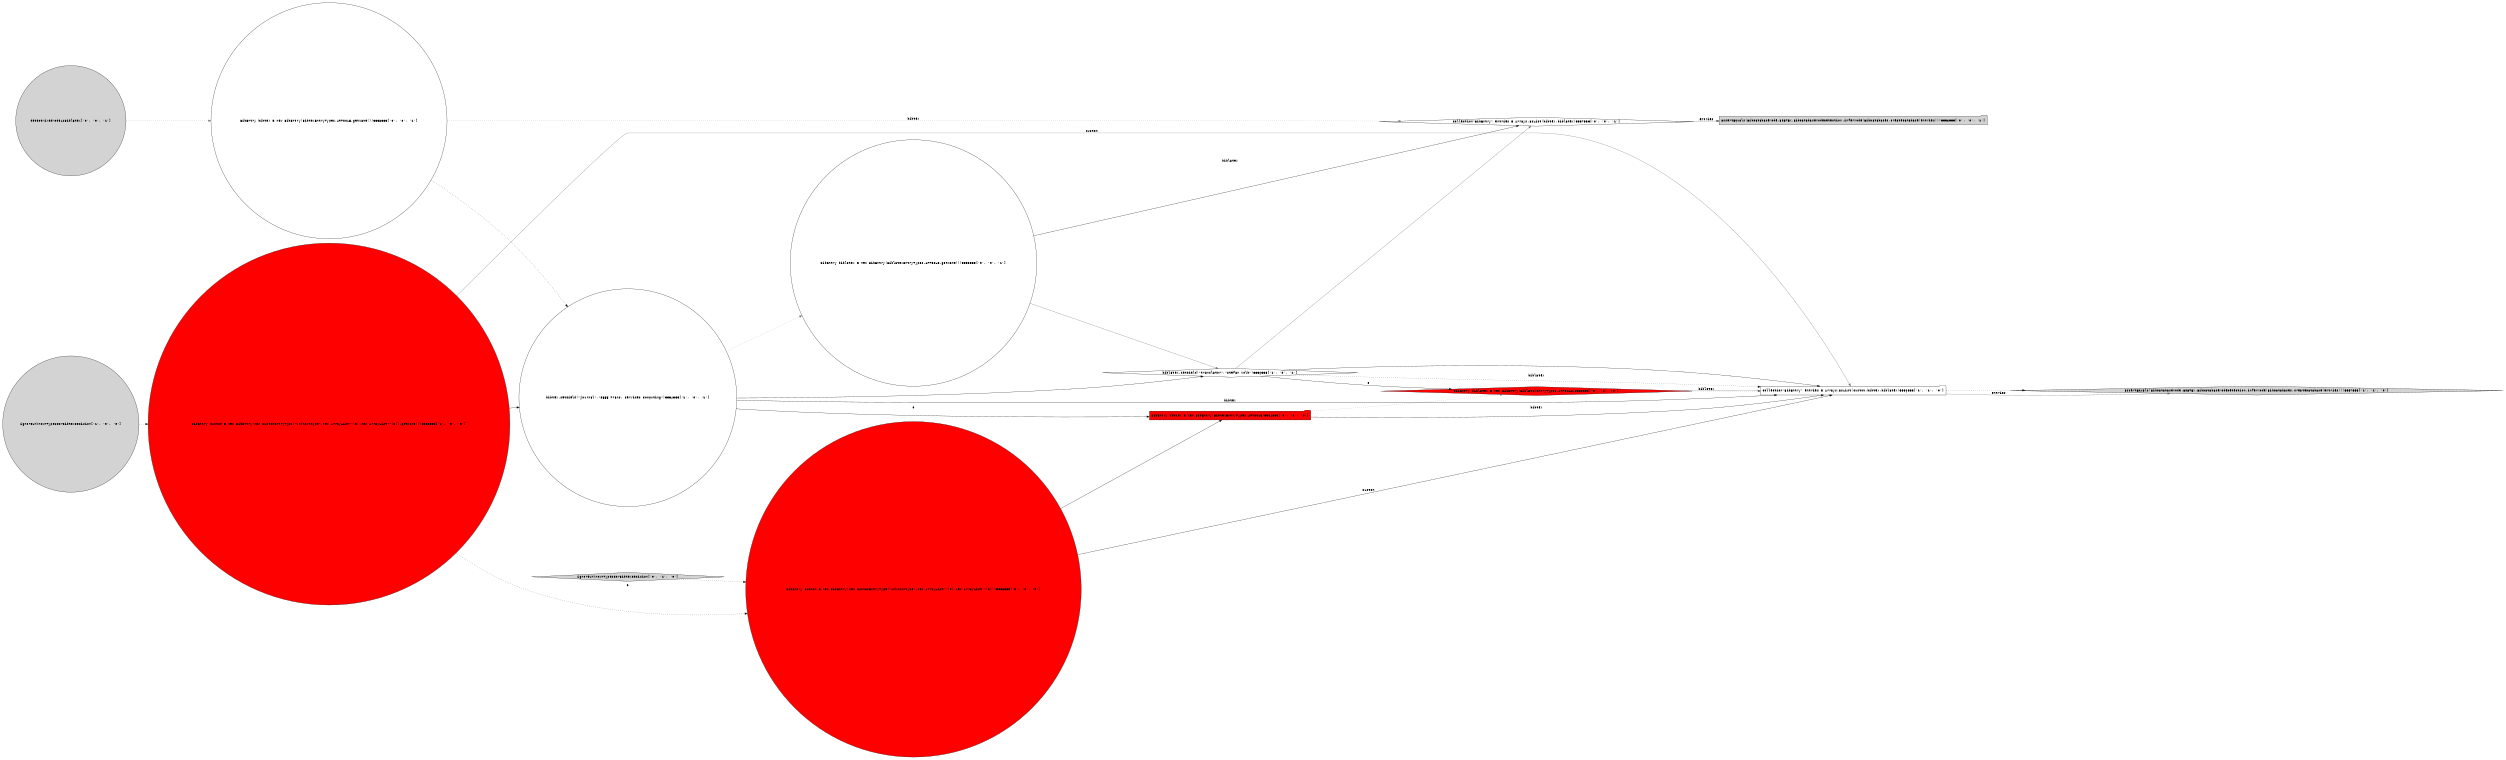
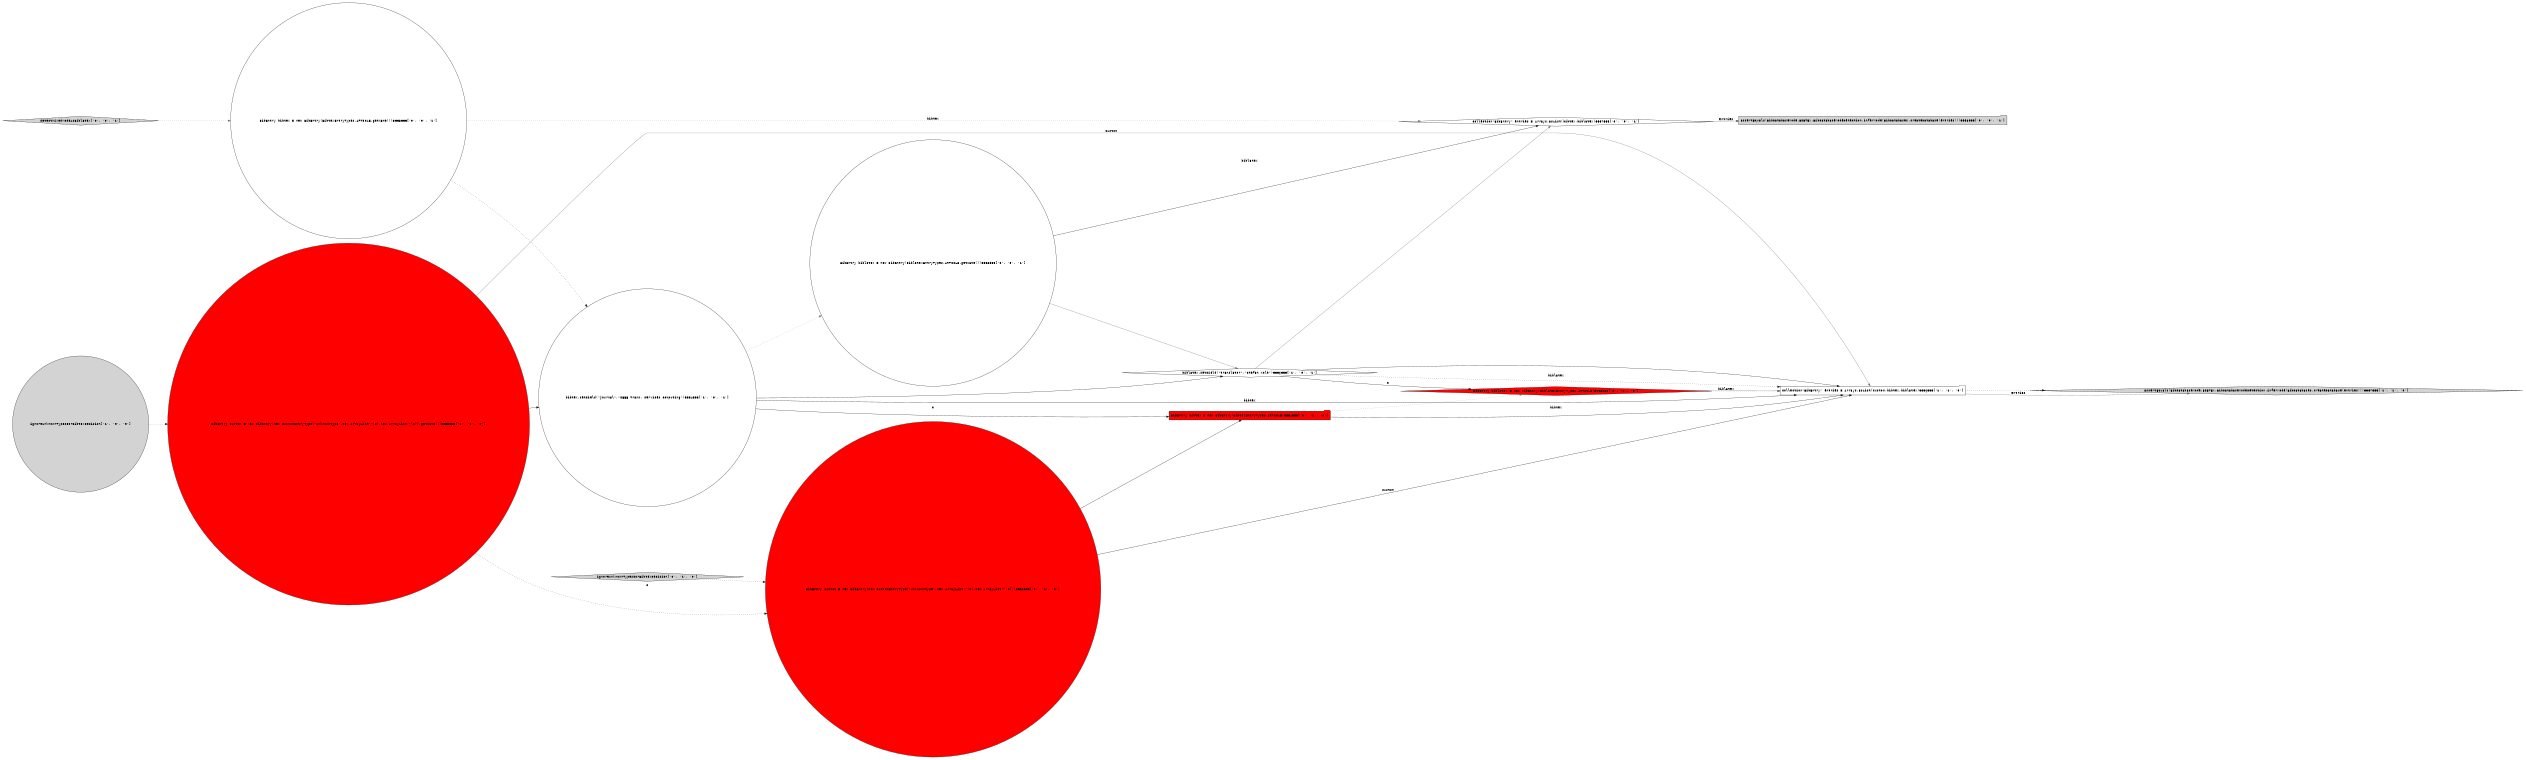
(71, 121) -> (81, 121)
